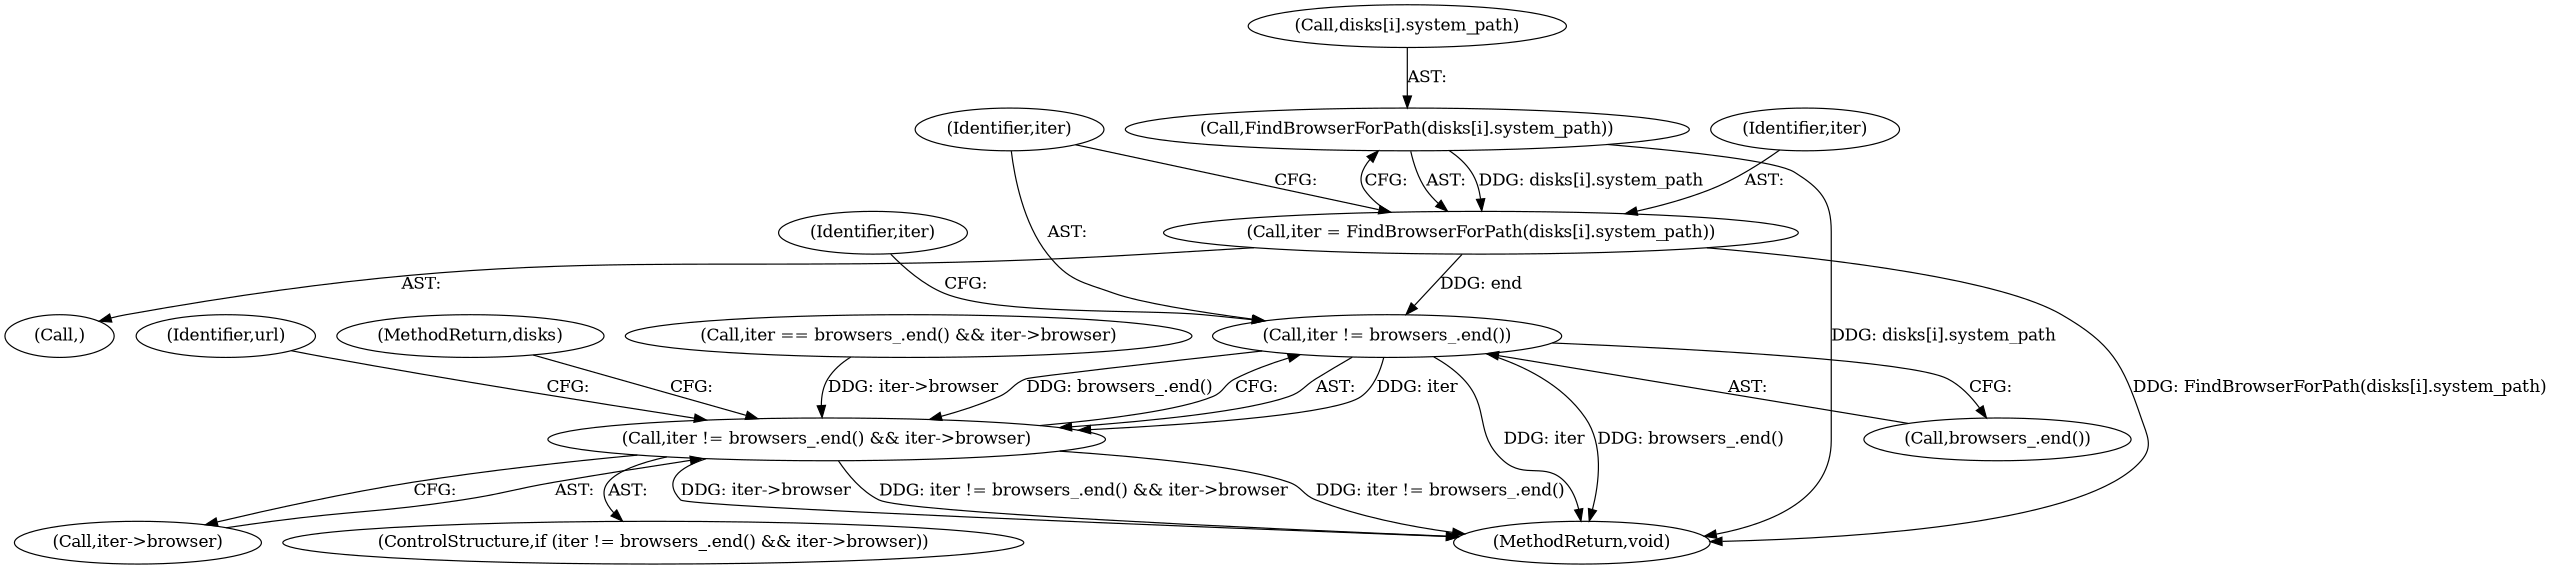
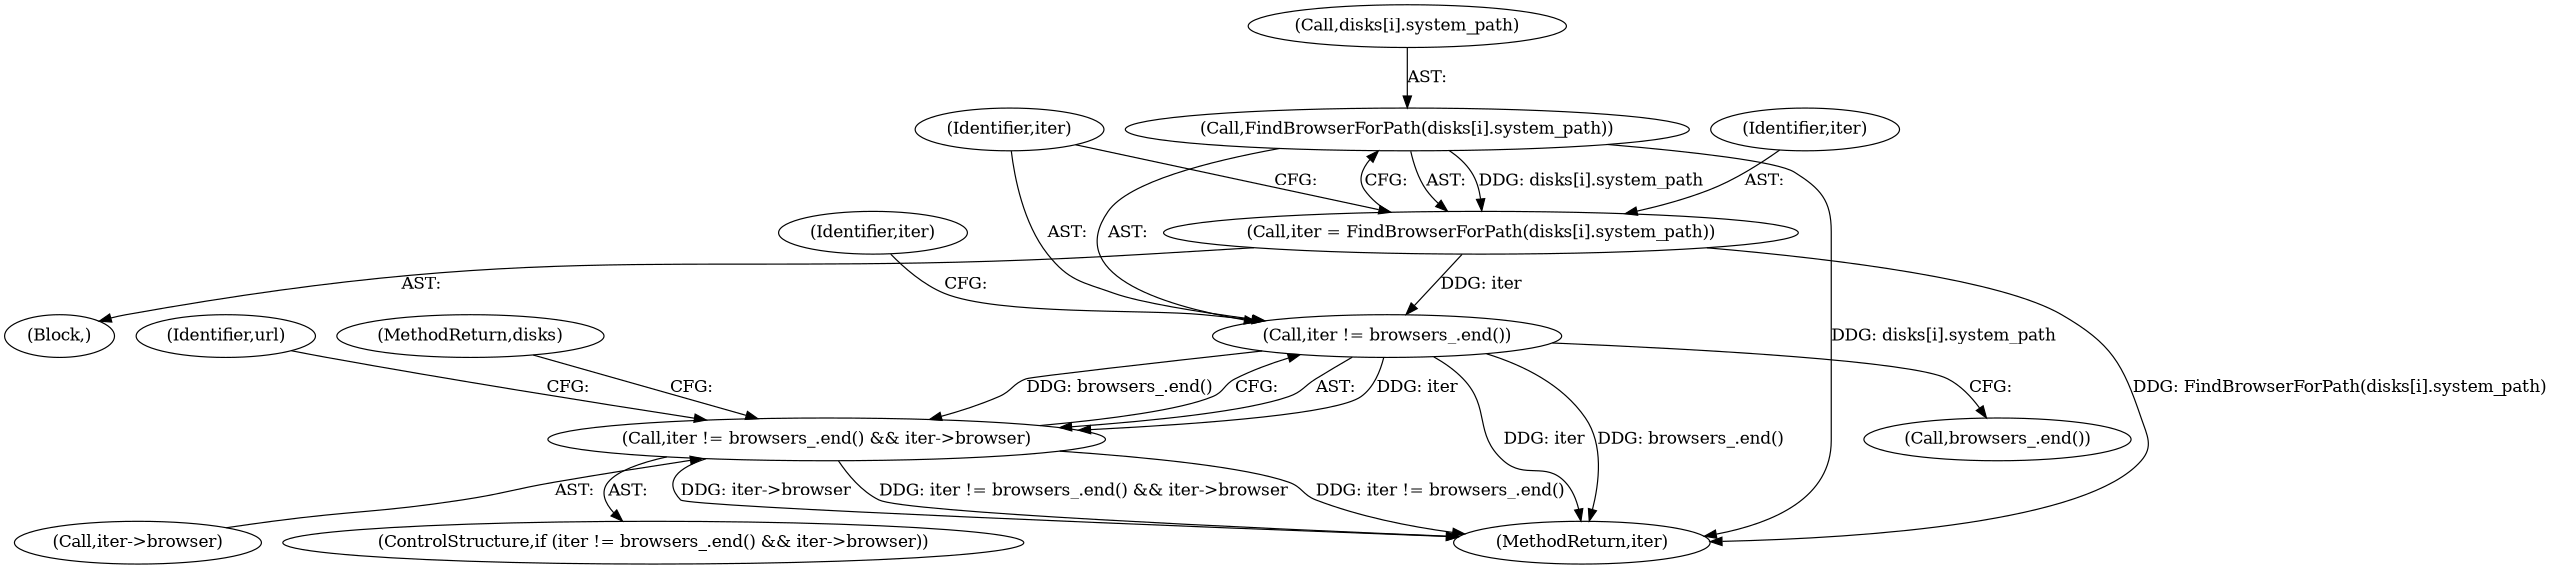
(1482, 284) -> (1482, 284)
(60, 336) -> (60, 336)
(909, 336) -> none
(1703, 390) -> (1103, 222)
(426, 480) -> none
(1582, 543) -> (1582, 543)
